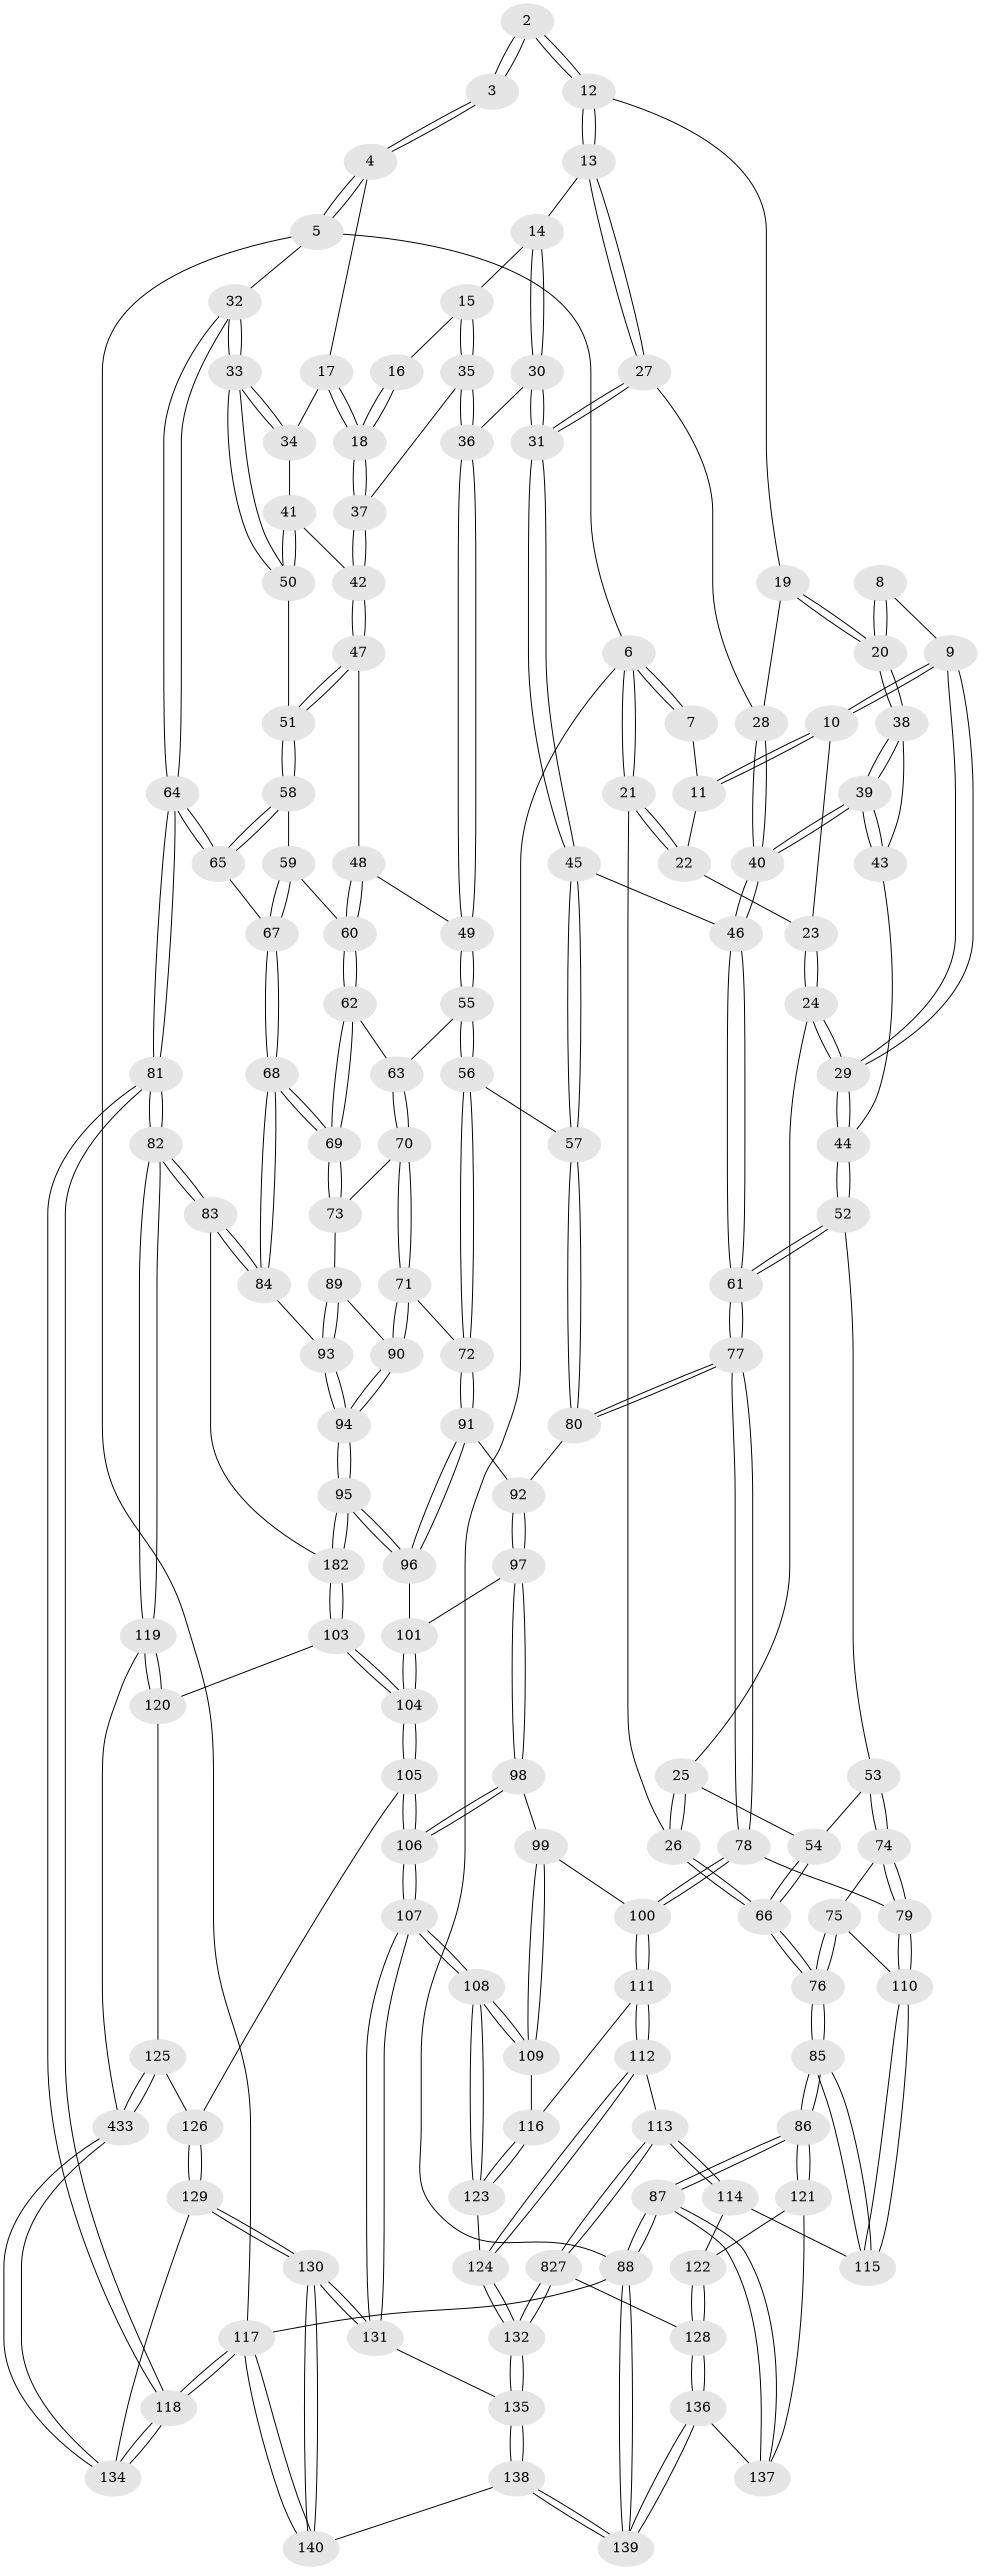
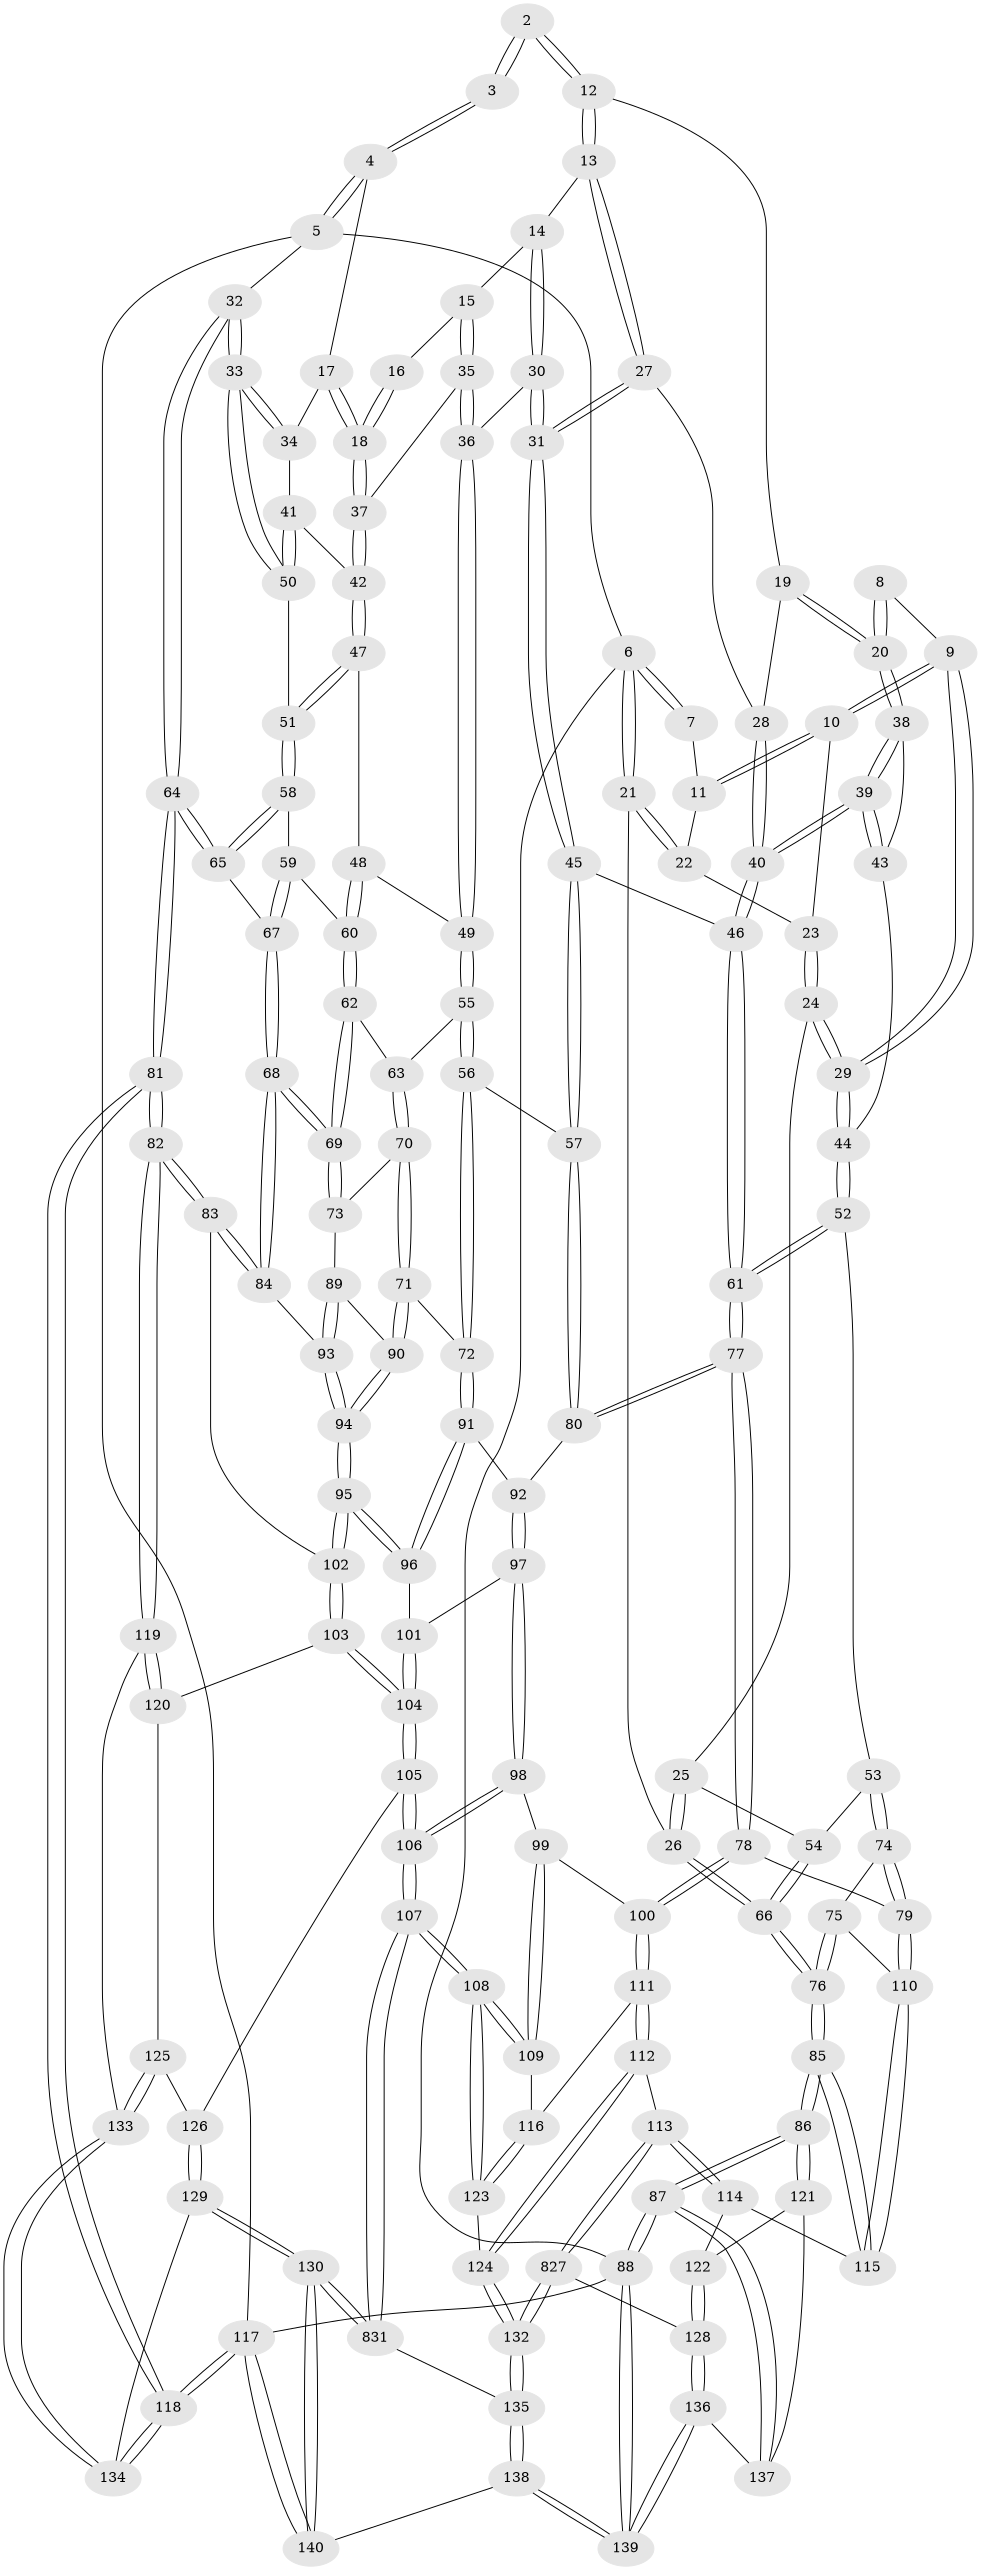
(336, 1566) -> (336, 1566)
(121, 2127) -> (121, 2127)
(375, 2338) -> (375, 2338)
